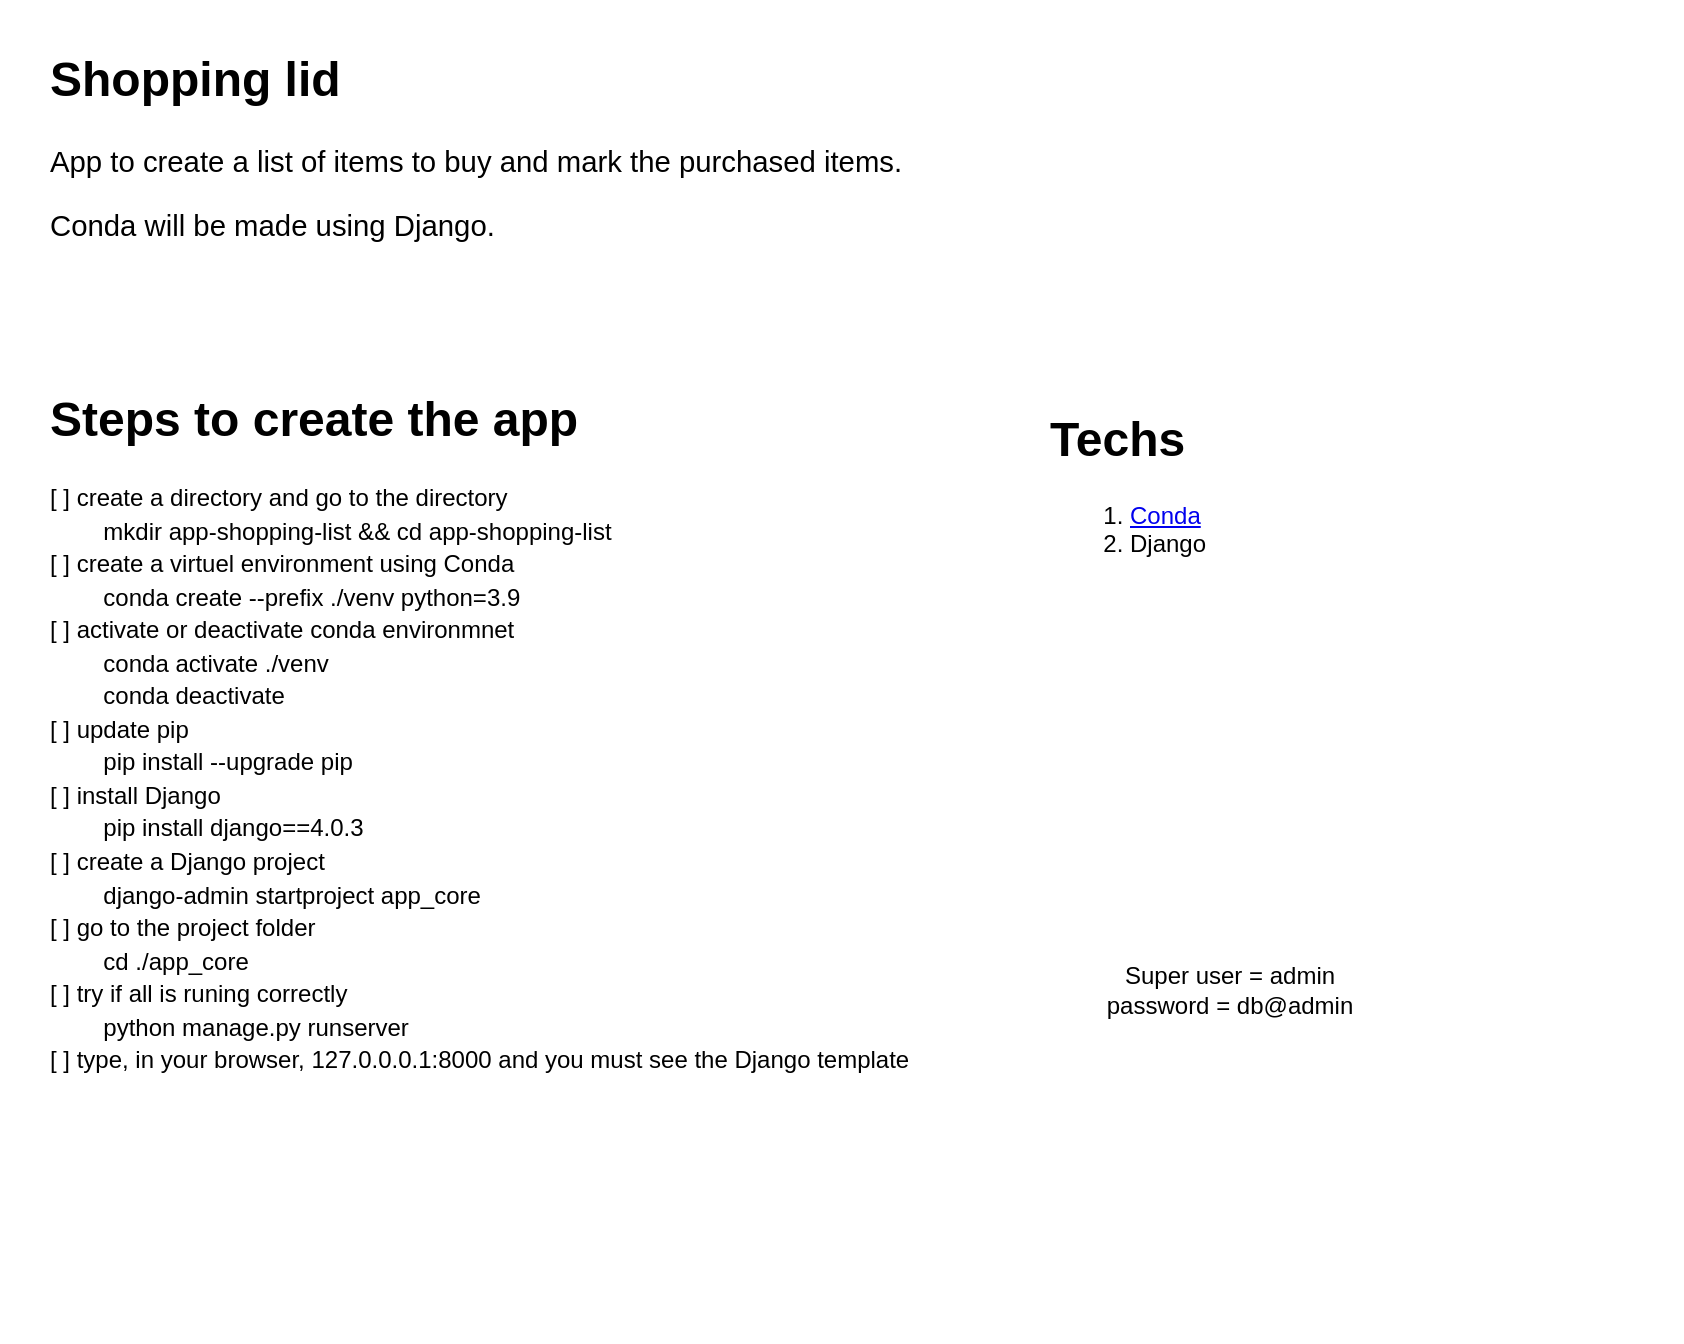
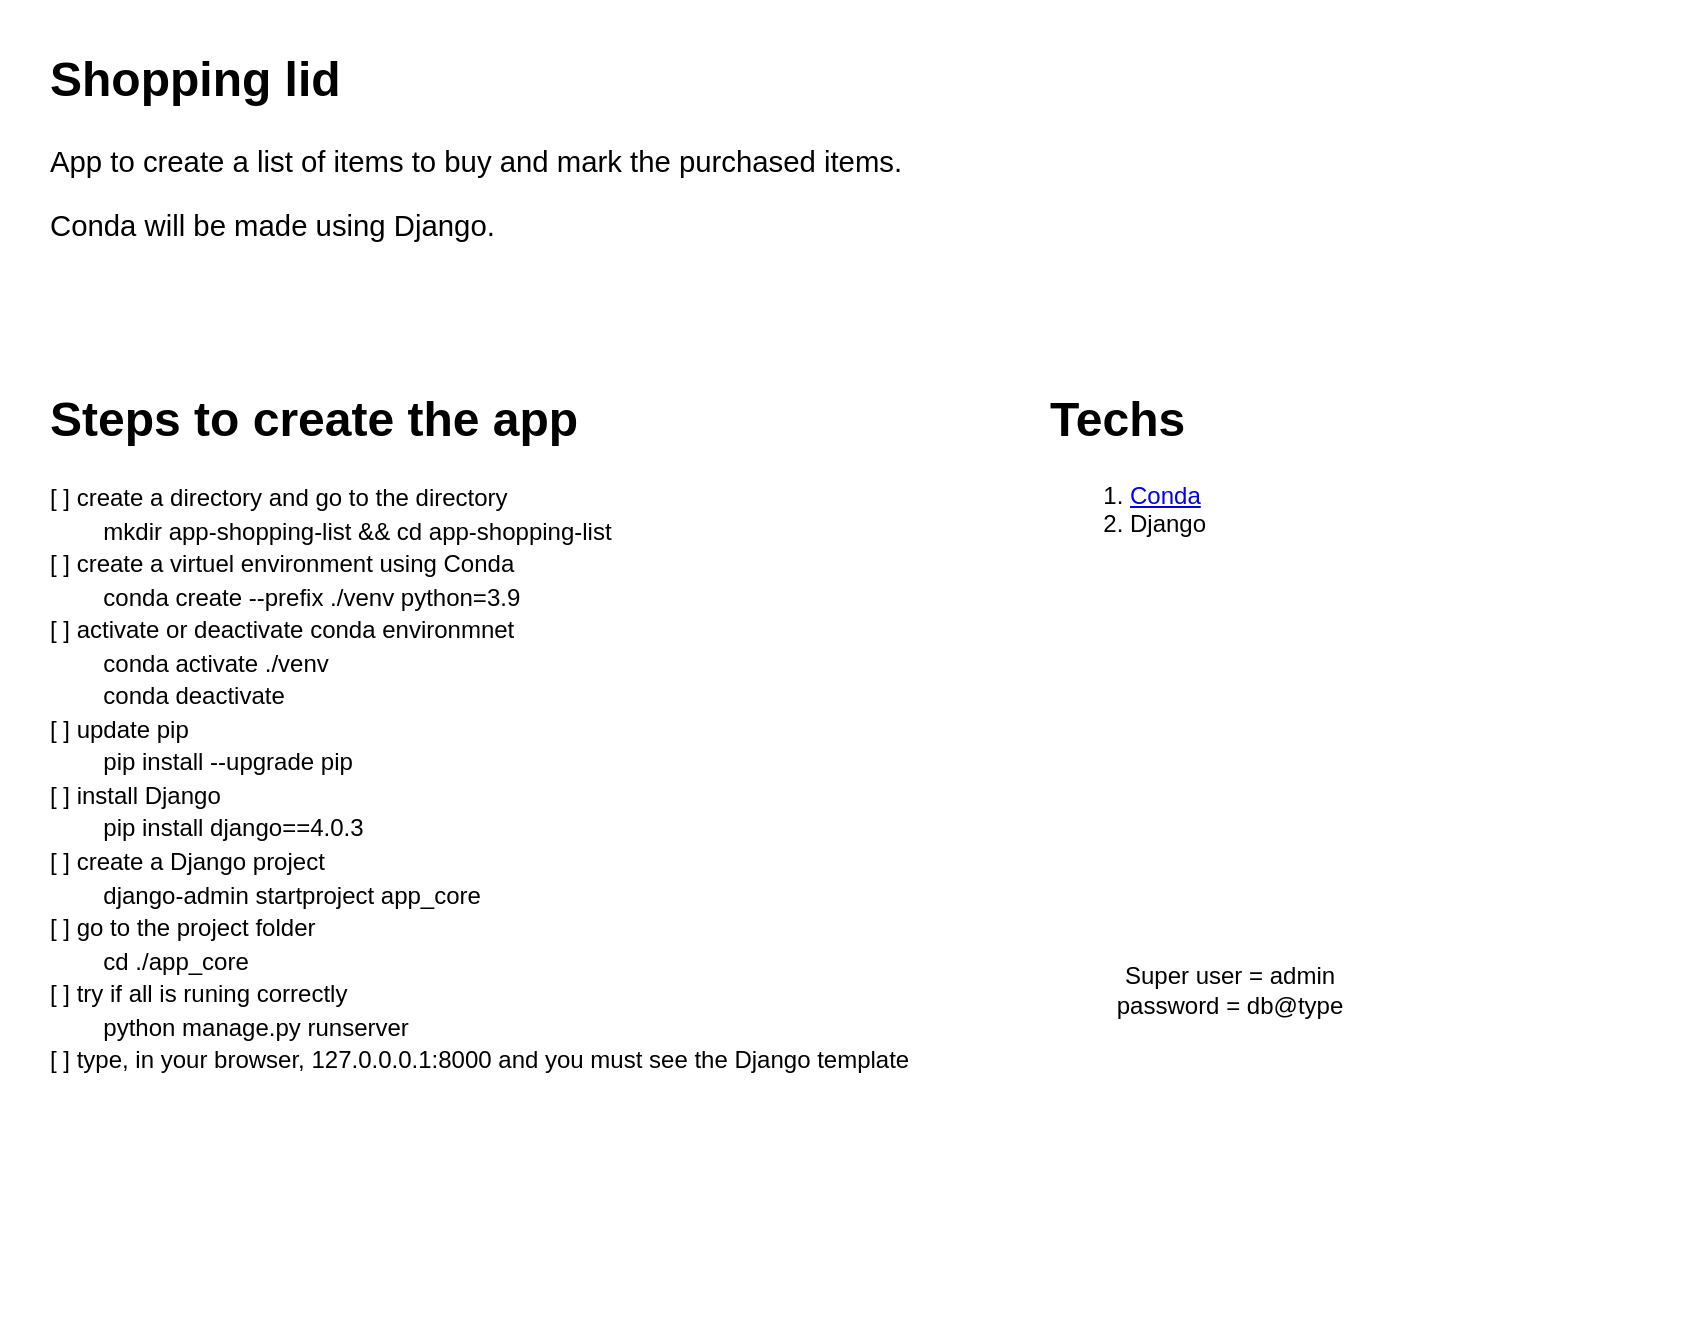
(1341, 521) -> (1341, 501)
(1231, 991) -> (1231, 991)
